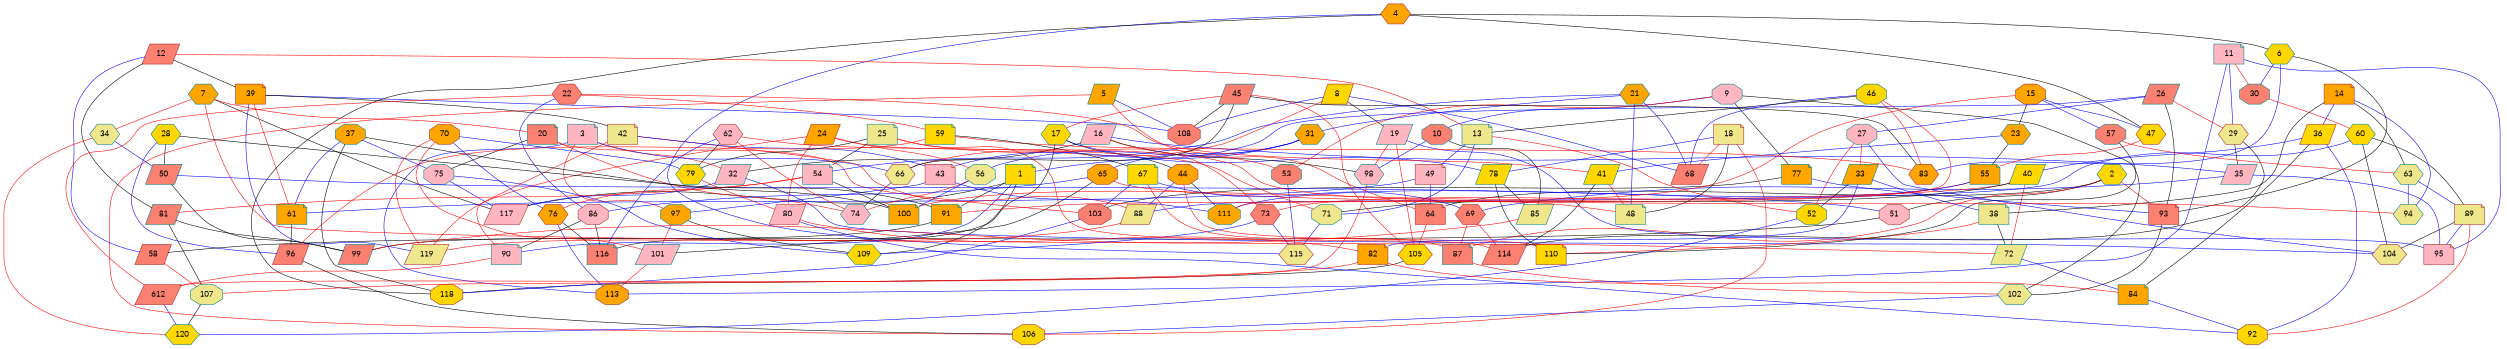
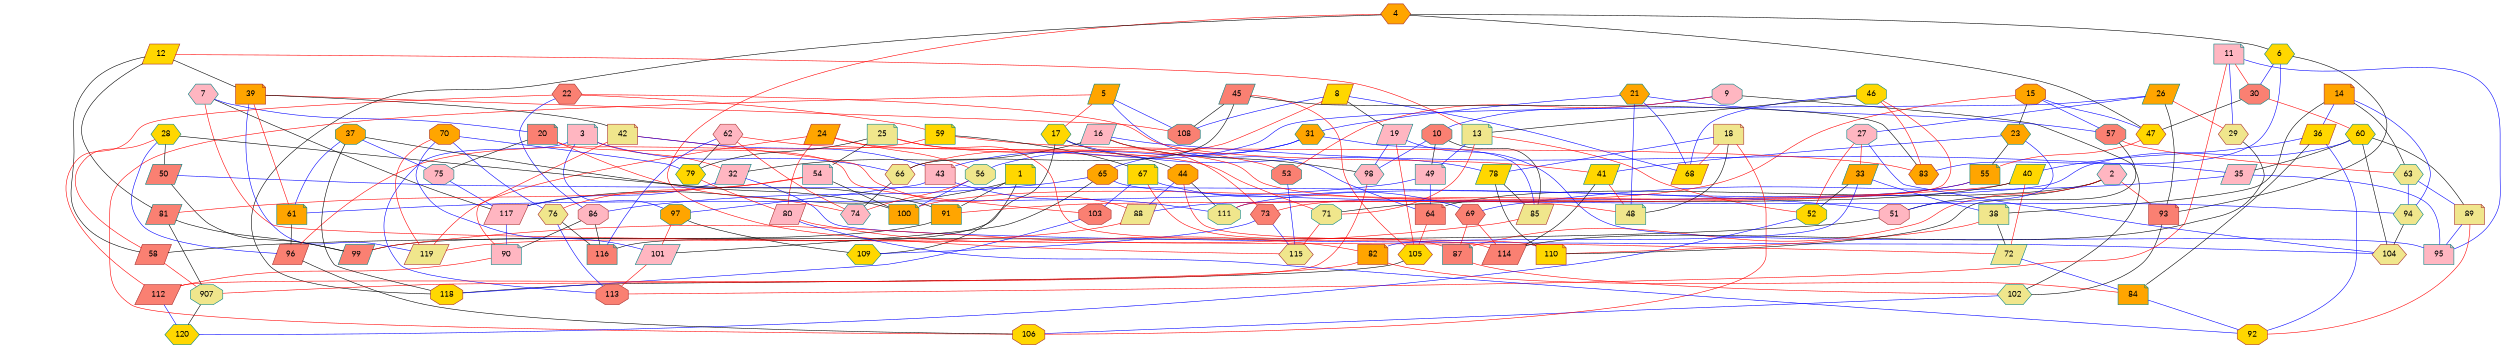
(161, 54) -> (161, 54)
(203, 94) -> (203, 94)
(2161, 94) -> (2161, 94)
(1143, 108) -> (1081, 114)
(717, 110) -> (717, 110)
none -> (2204, 114)
(355, 118) -> (355, 118)
(705, 126) -> (705, 126)
(105, 134) -> none
(1184, 134) -> (1184, 134)
(1227, 139) -> (1861, 114)
(1382, 153) -> (1382, 153)
(74, 154) -> (74, 154)
none -> (1434, 154)
(2236, 154) -> (2303, 157)
(1168, 159) -> (1383, 145)
(1324, 171) -> (1324, 171)
(1430, 174) -> (1430, 174)
(1690, 174) -> (1690, 174)
(1797, 174) -> none
(2112, 174) -> (2112, 174)
none -> (2052, 180)
none -> (76, 181)
(566, 181) -> (575, 192)
(1452, 182) -> (1449, 185)
(1882, 204) -> (1882, 204)
(553, 214) -> (553, 214)
(1224, 214) -> (1224, 214)
(1535, 214) -> (1535, 214)
(649, 222) -> none
(500, 231) -> (500, 231)
(1312, 234) -> (1312, 234)
(2428, 235) -> (2399, 235)
(775, 244) -> (506, 235)
(2439, 255) -> (2439, 255)
(1451, 284) -> (1451, 284)
(158, 295) -> (158, 295)
(207, 295) -> (207, 295)
(612, 295) -> (612, 295)
